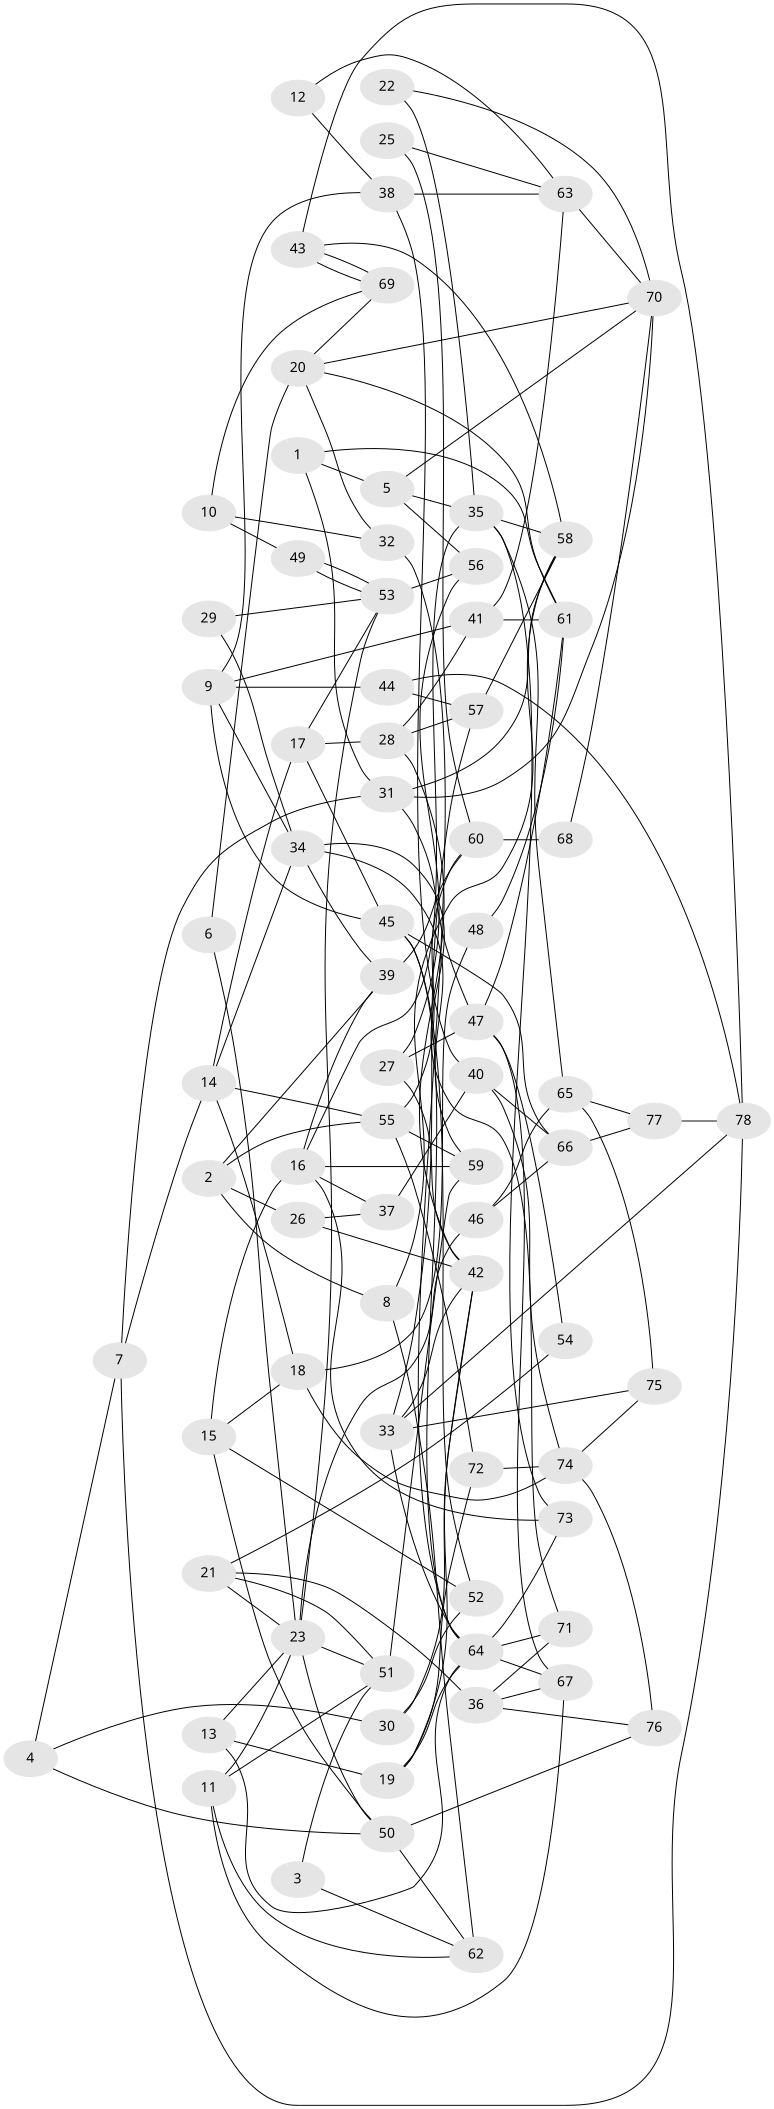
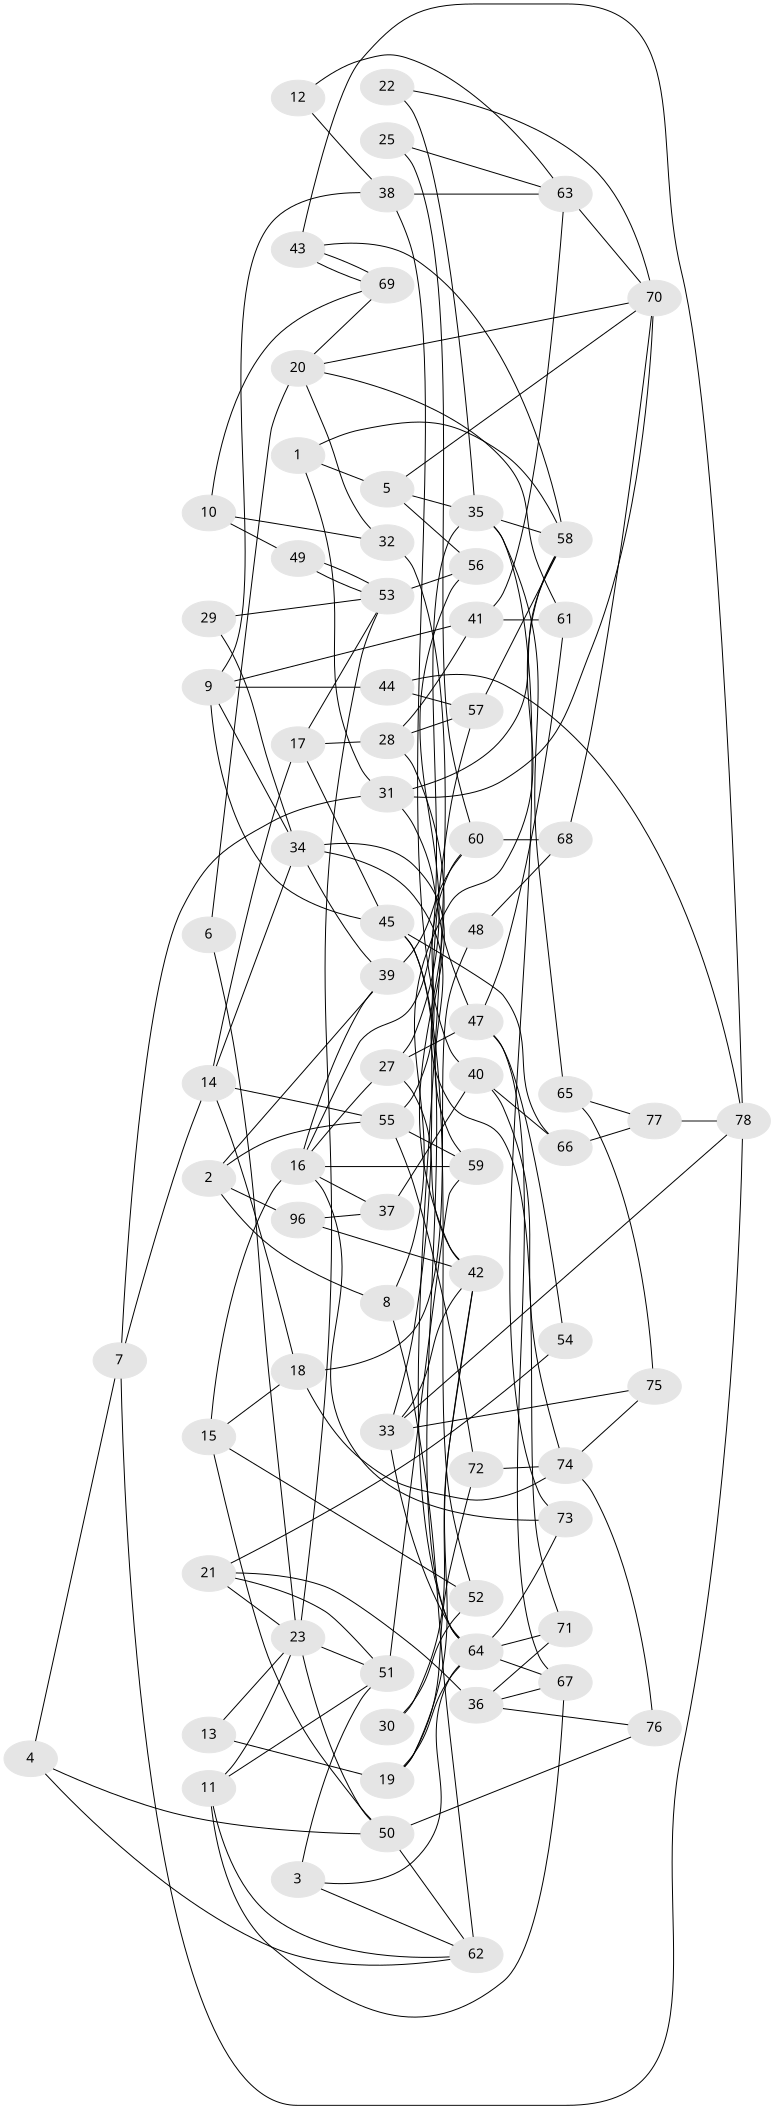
(479, 471) -> (450, 426)
(522, 851) -> (512, 894)
none -> (340, 1118)
(298, 1220) -> (298, 1220)
(476, 1220) -> none
(205, 1706) -> (225, 1923)
(374, 1900) -> (441, 1804)
